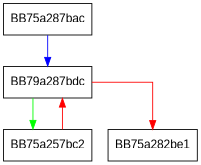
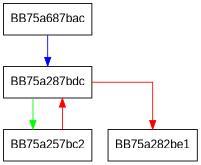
(48, 19) -> (48, 19)
(48, 82) -> (48, 82)
